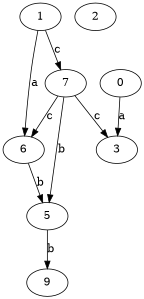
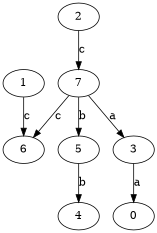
(52, 46) -> (79, 46)
(35, 83) -> (27, 116)
(119, 113) -> (134, 179)
(97, 116) -> (113, 116)
(34, 179) -> none
(47, 283) -> (79, 216)
